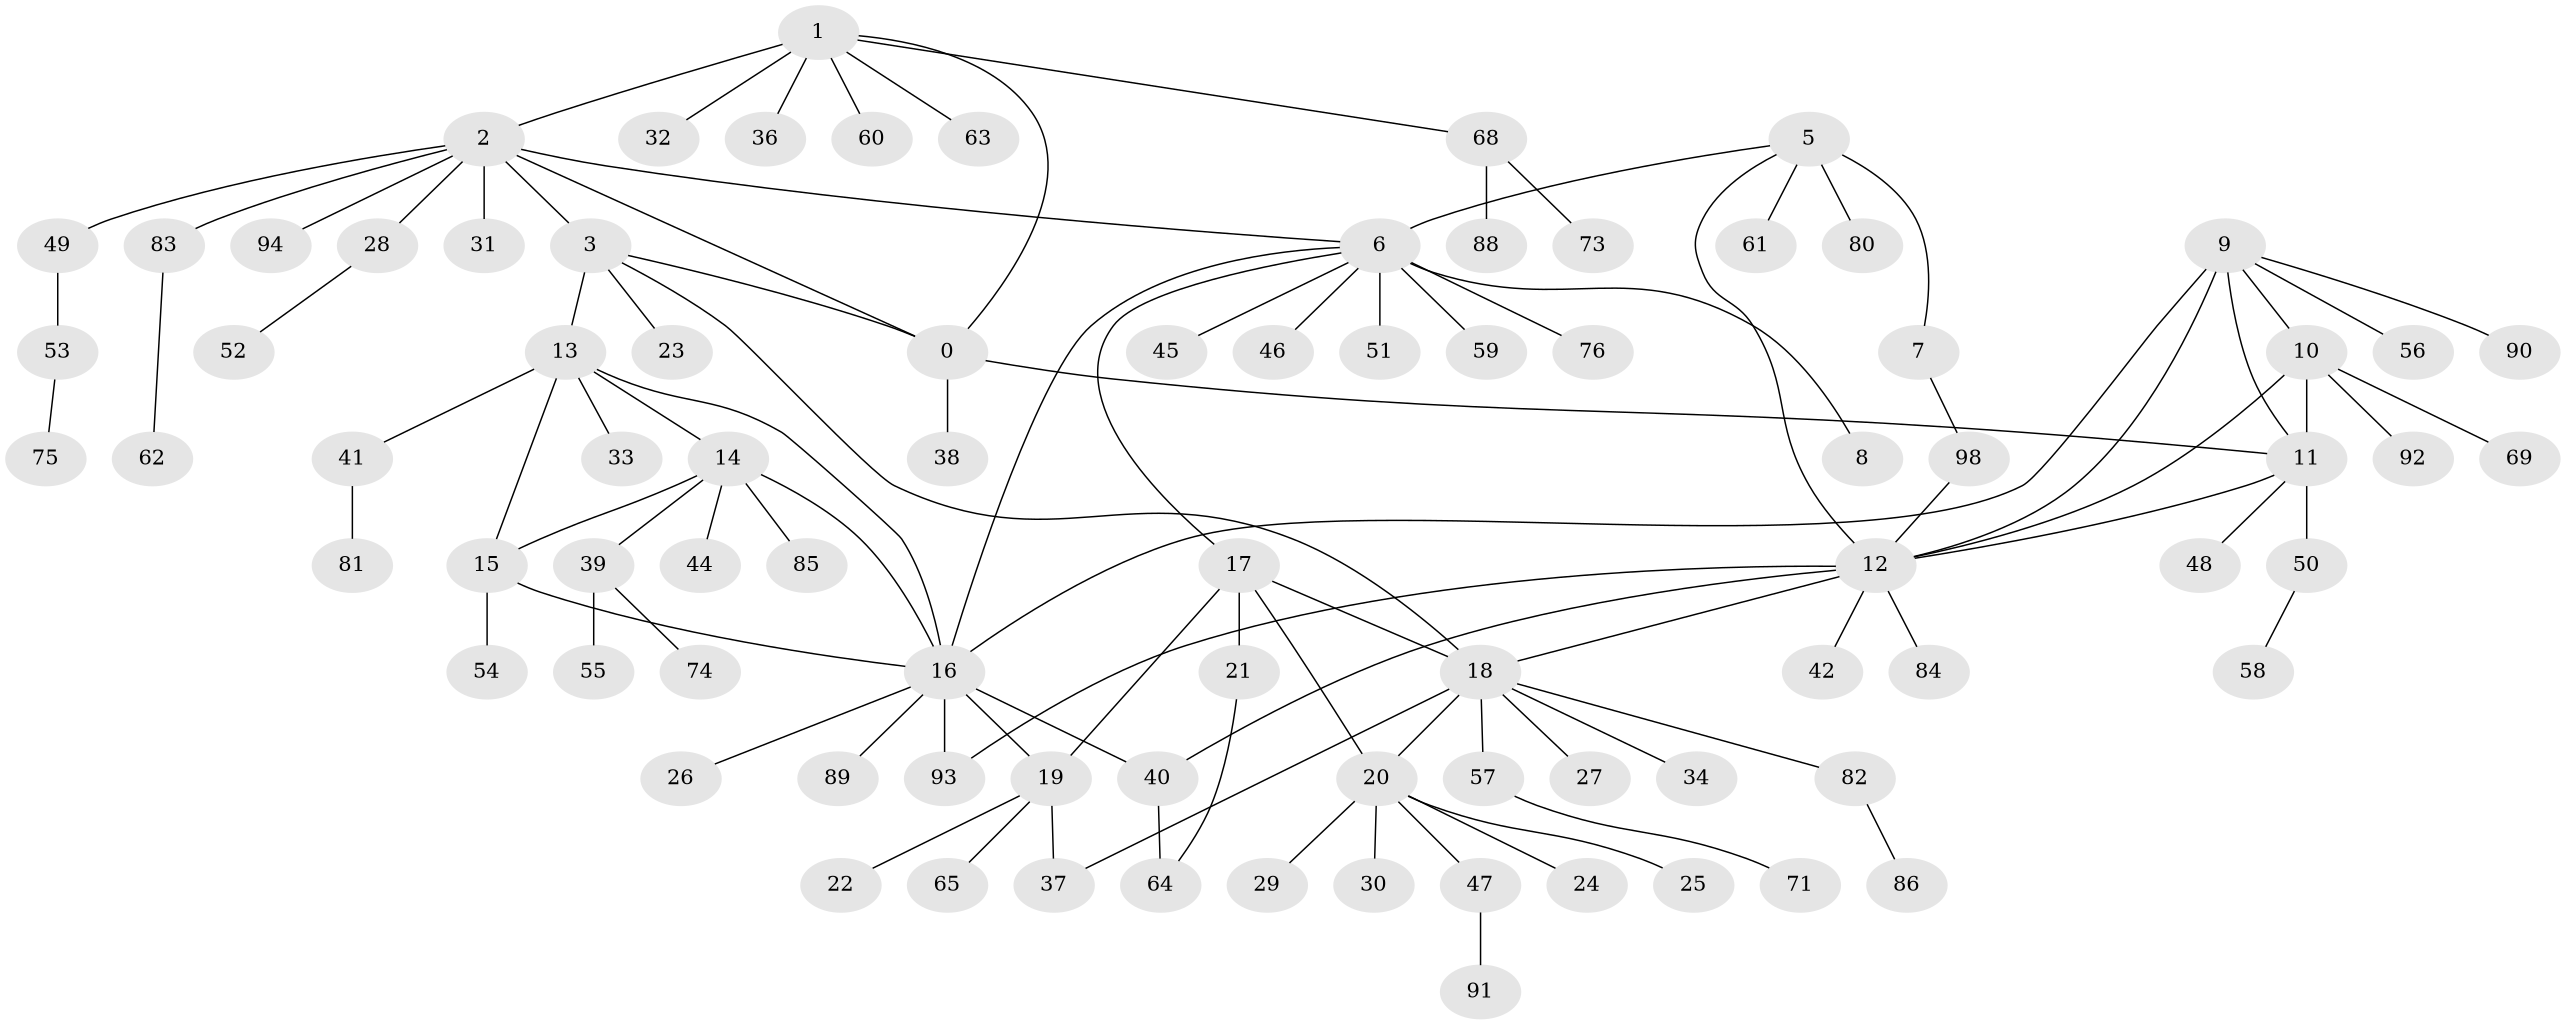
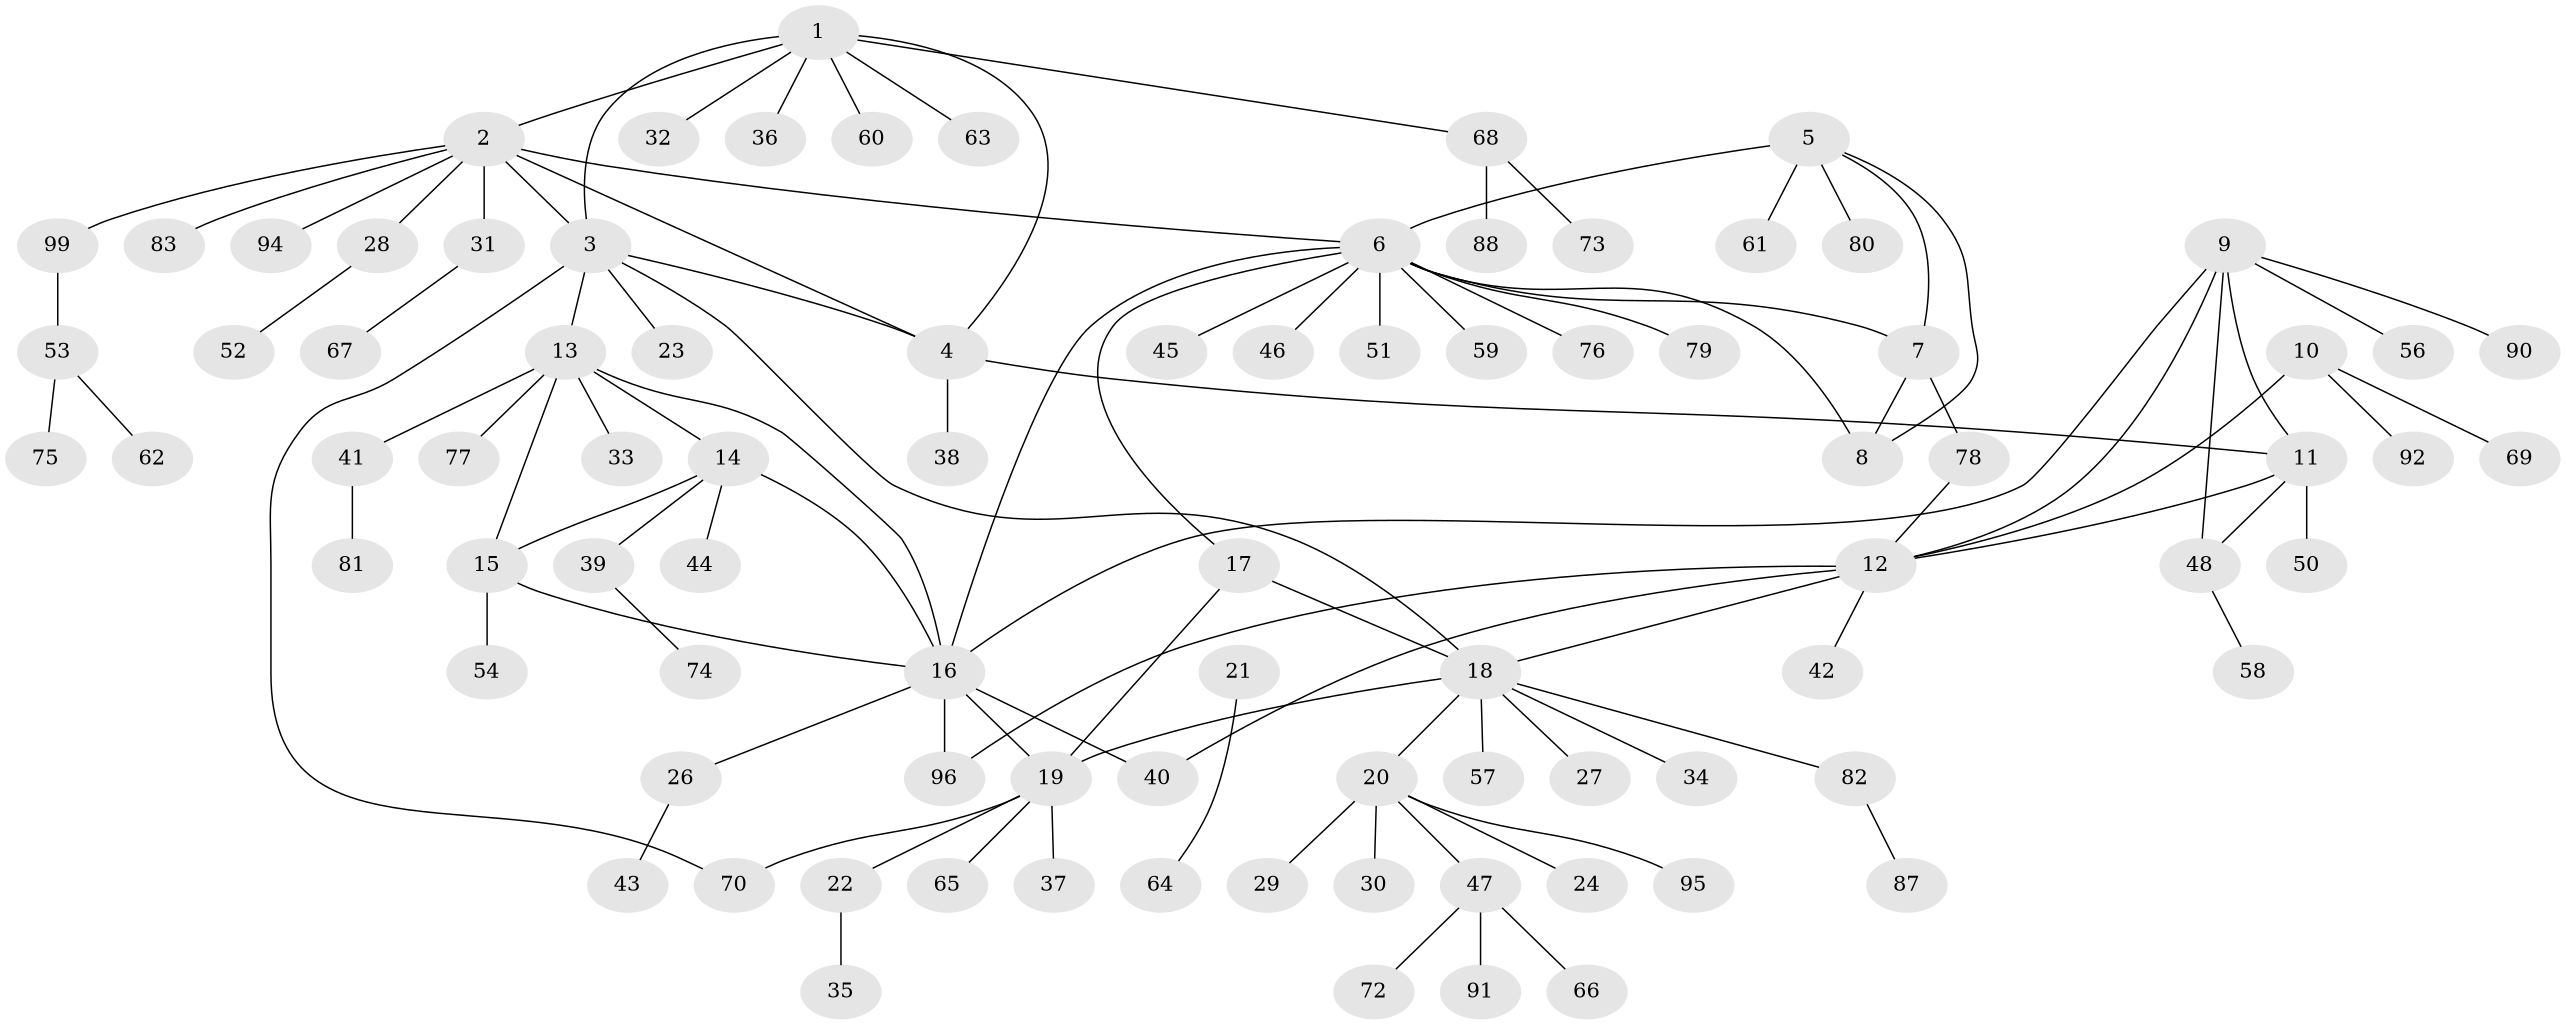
none -> (655, 72)
(58, 246) -> (58, 246)
(2266, 299) -> (2213, 406)
none -> (1649, 301)
(1762, 342) -> (1968, 288)
(158, 352) -> (105, 406)
none -> (341, 352)
(948, 352) -> (948, 352)
none -> (1700, 352)
none -> (1891, 406)
(2307, 406) -> none
none -> (459, 459)
(1969, 459) -> (1969, 459)
(807, 566) -> none
(1239, 619) -> none
(2280, 619) -> (2227, 619)
(594, 672) -> none
(1310, 672) -> none
(1929, 672) -> none
(838, 779) -> none
(945, 779) -> (945, 779)
(1267, 779) -> (1250, 713)
(1159, 822) -> none
none -> (628, 885)
none -> (734, 885)
(1694, 885) -> (1694, 885)
(1800, 885) -> none
(1907, 885) -> (1907, 885)
none -> (841, 992)
none -> (1374, 992)
none -> (1587, 992)
